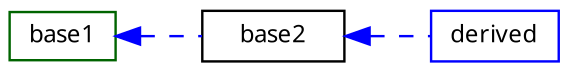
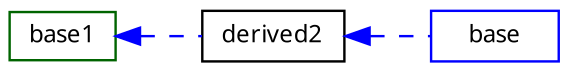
(273, 36) -> (273, 36)
(495, 36) -> (495, 36)
